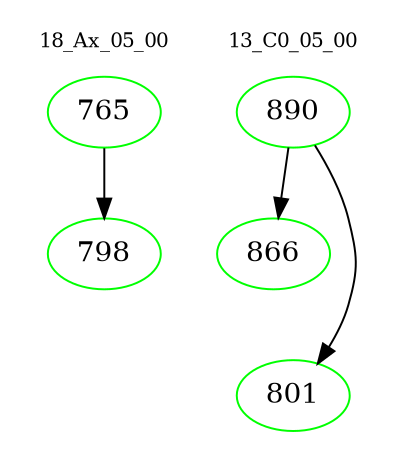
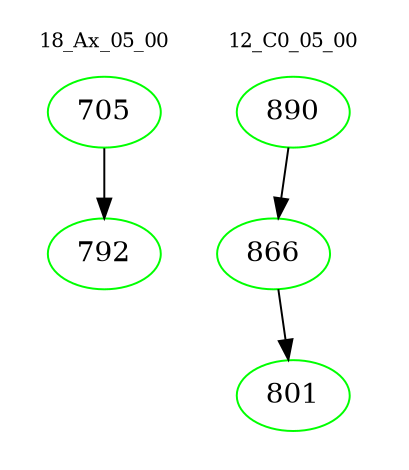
(293, 42) -> (293, 42)
(104, 112) -> (104, 112)
(354, 245) -> (282, 314)
(104, 254) -> (104, 254)
